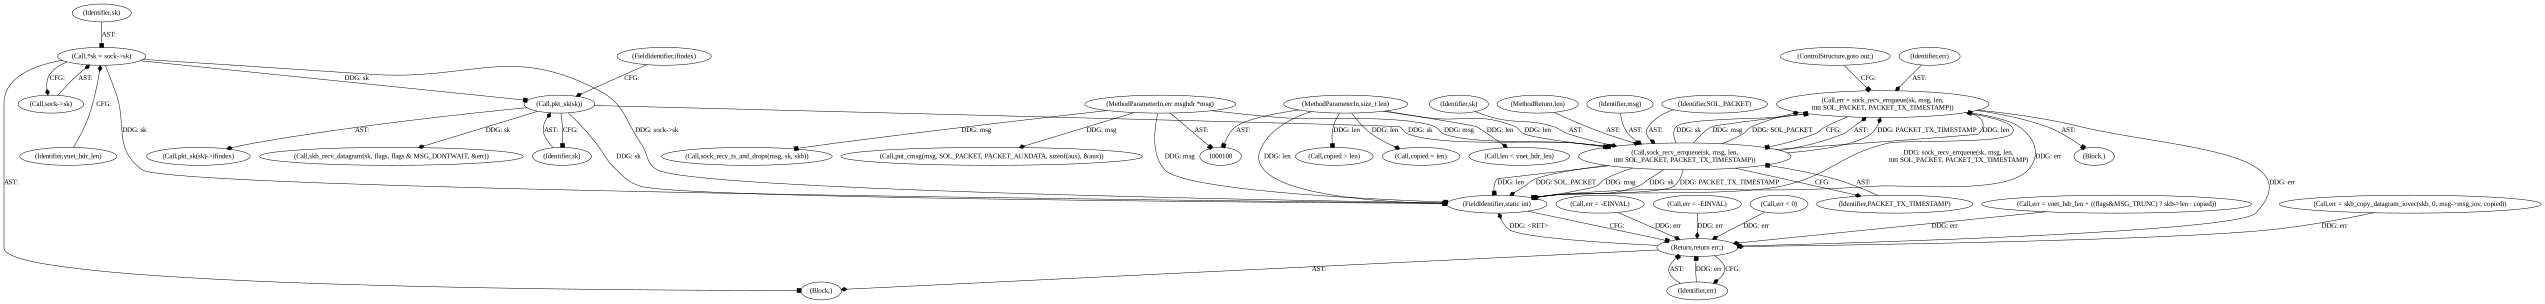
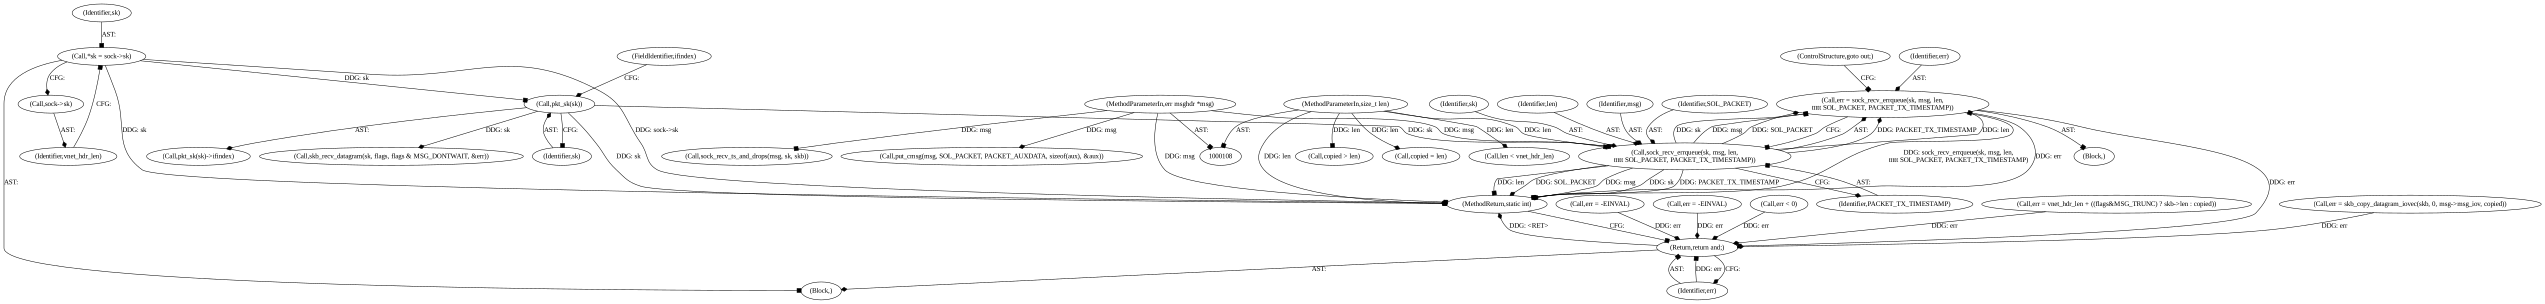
(71, 81) -> (59, 127)
(1538, 104) -> (1538, 104)
(91, 110) -> (91, 110)
(1497, 204) -> (1497, 204)
(1697, 248) -> (1697, 248)
